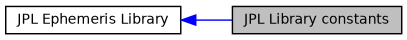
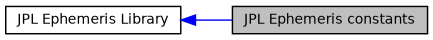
(317, 20) -> (330, 20)
